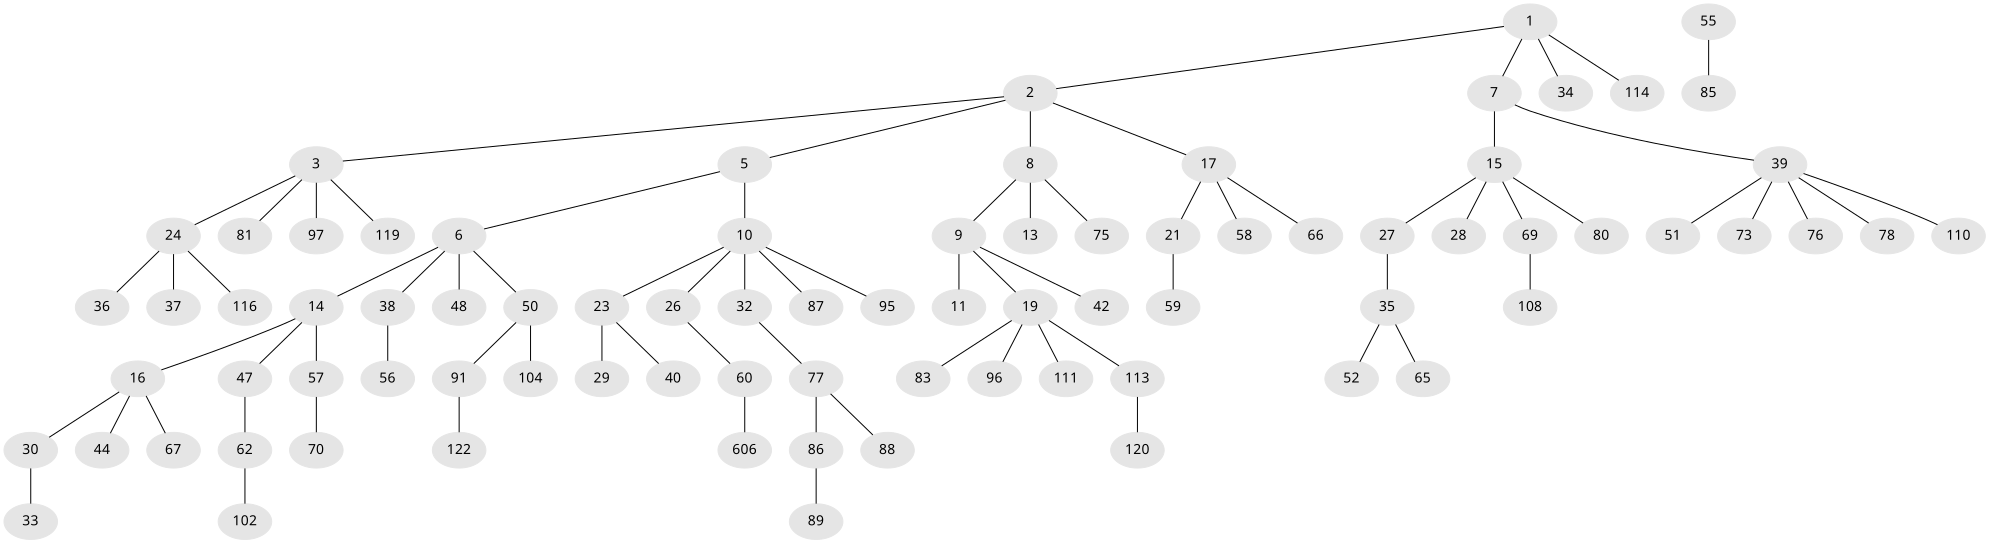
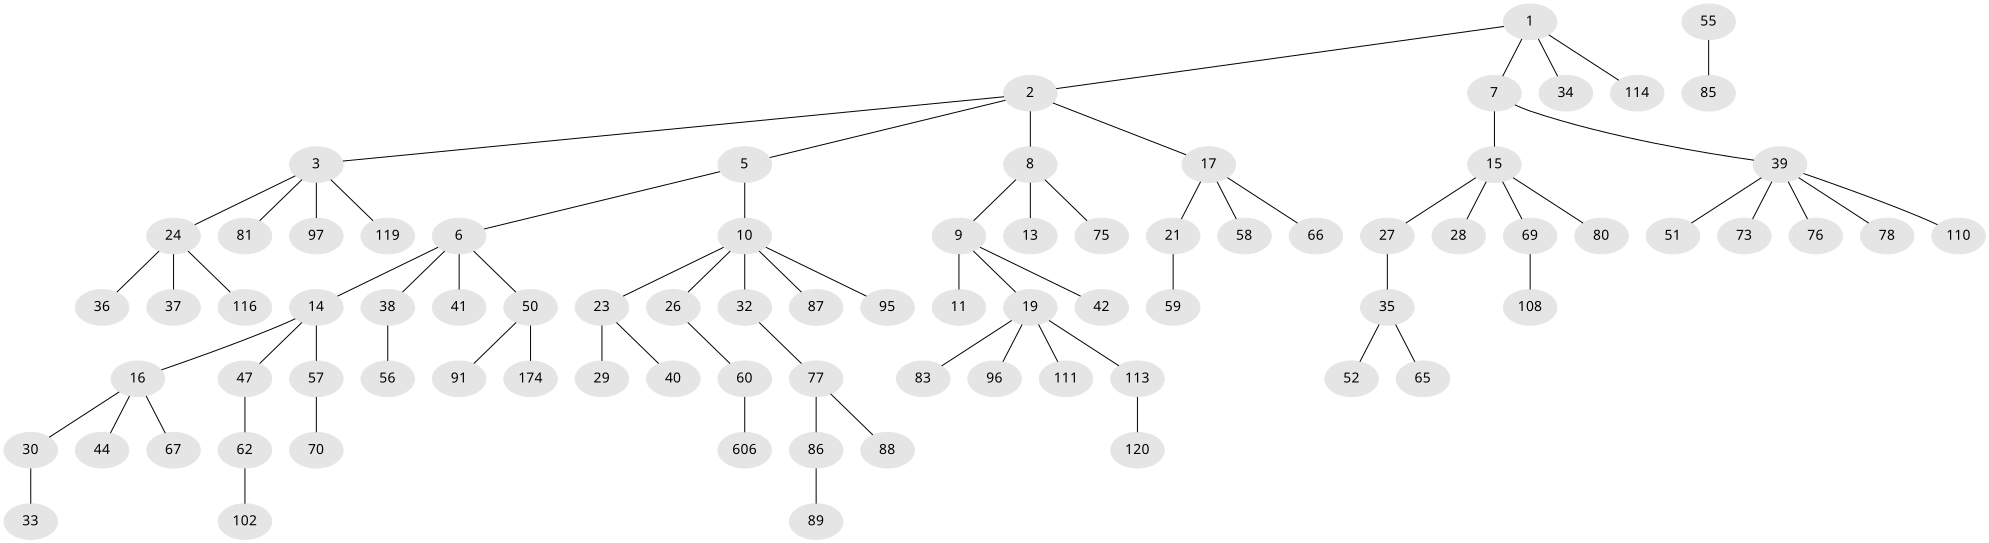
(459, 307) -> (459, 307)
(531, 379) -> (531, 379)
(459, 450) -> none
